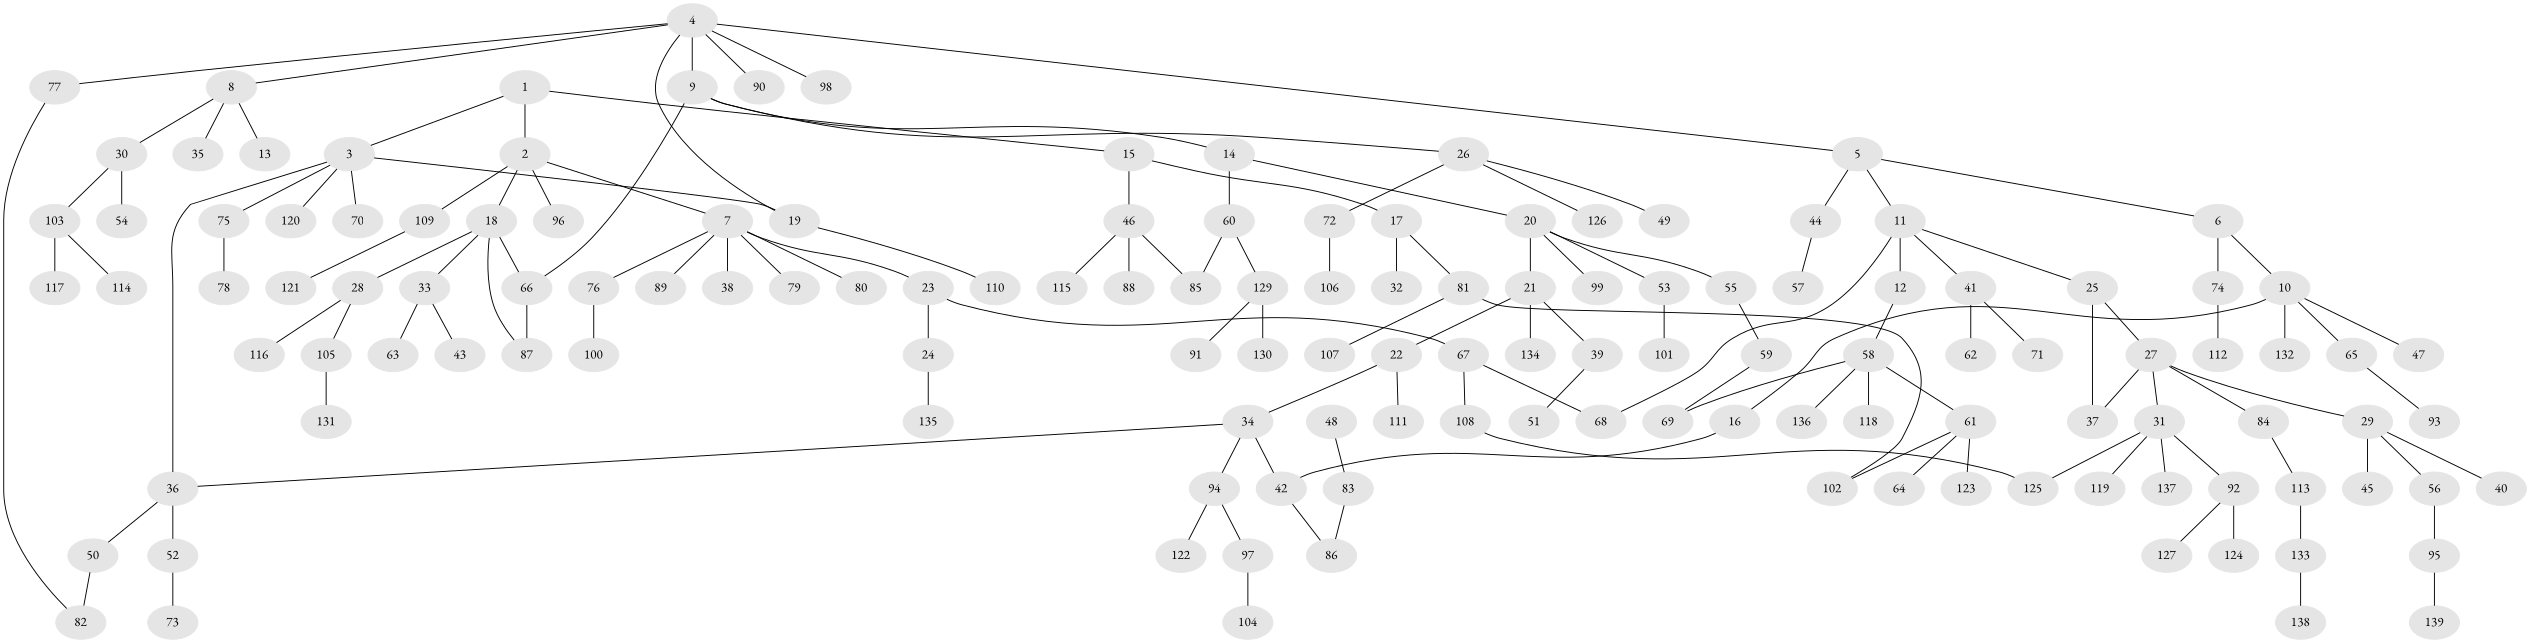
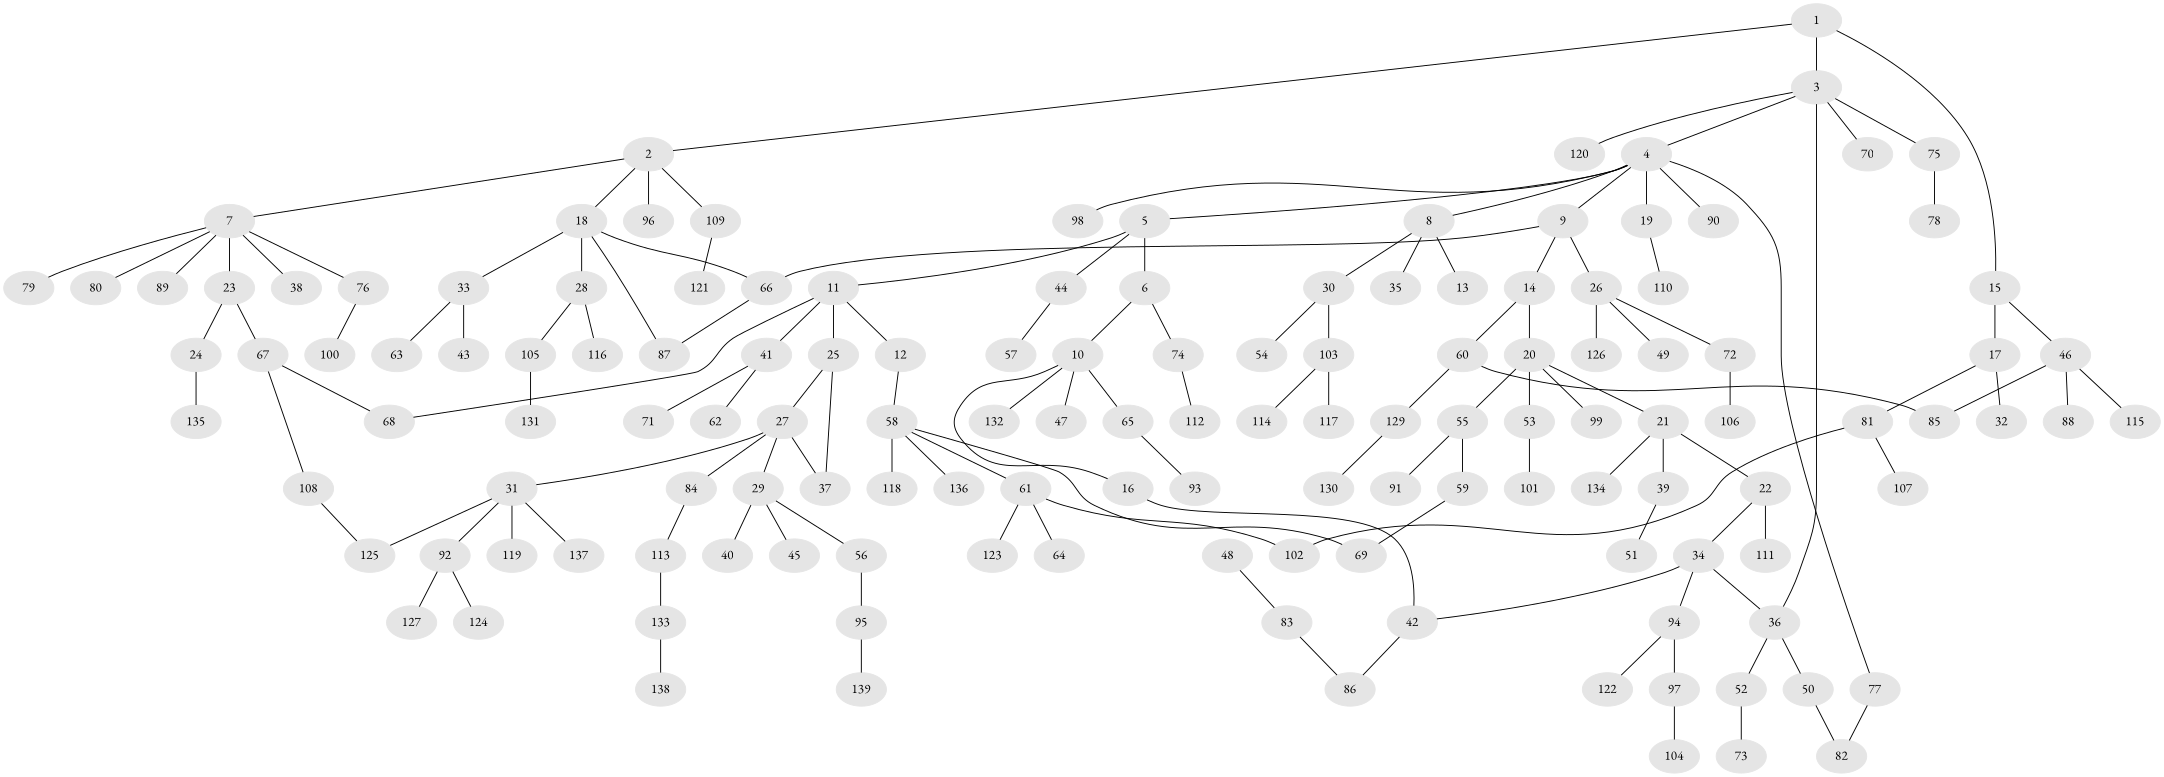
(575, 181) -> (1732, 121)
(1225, 325) -> (1429, 455)
